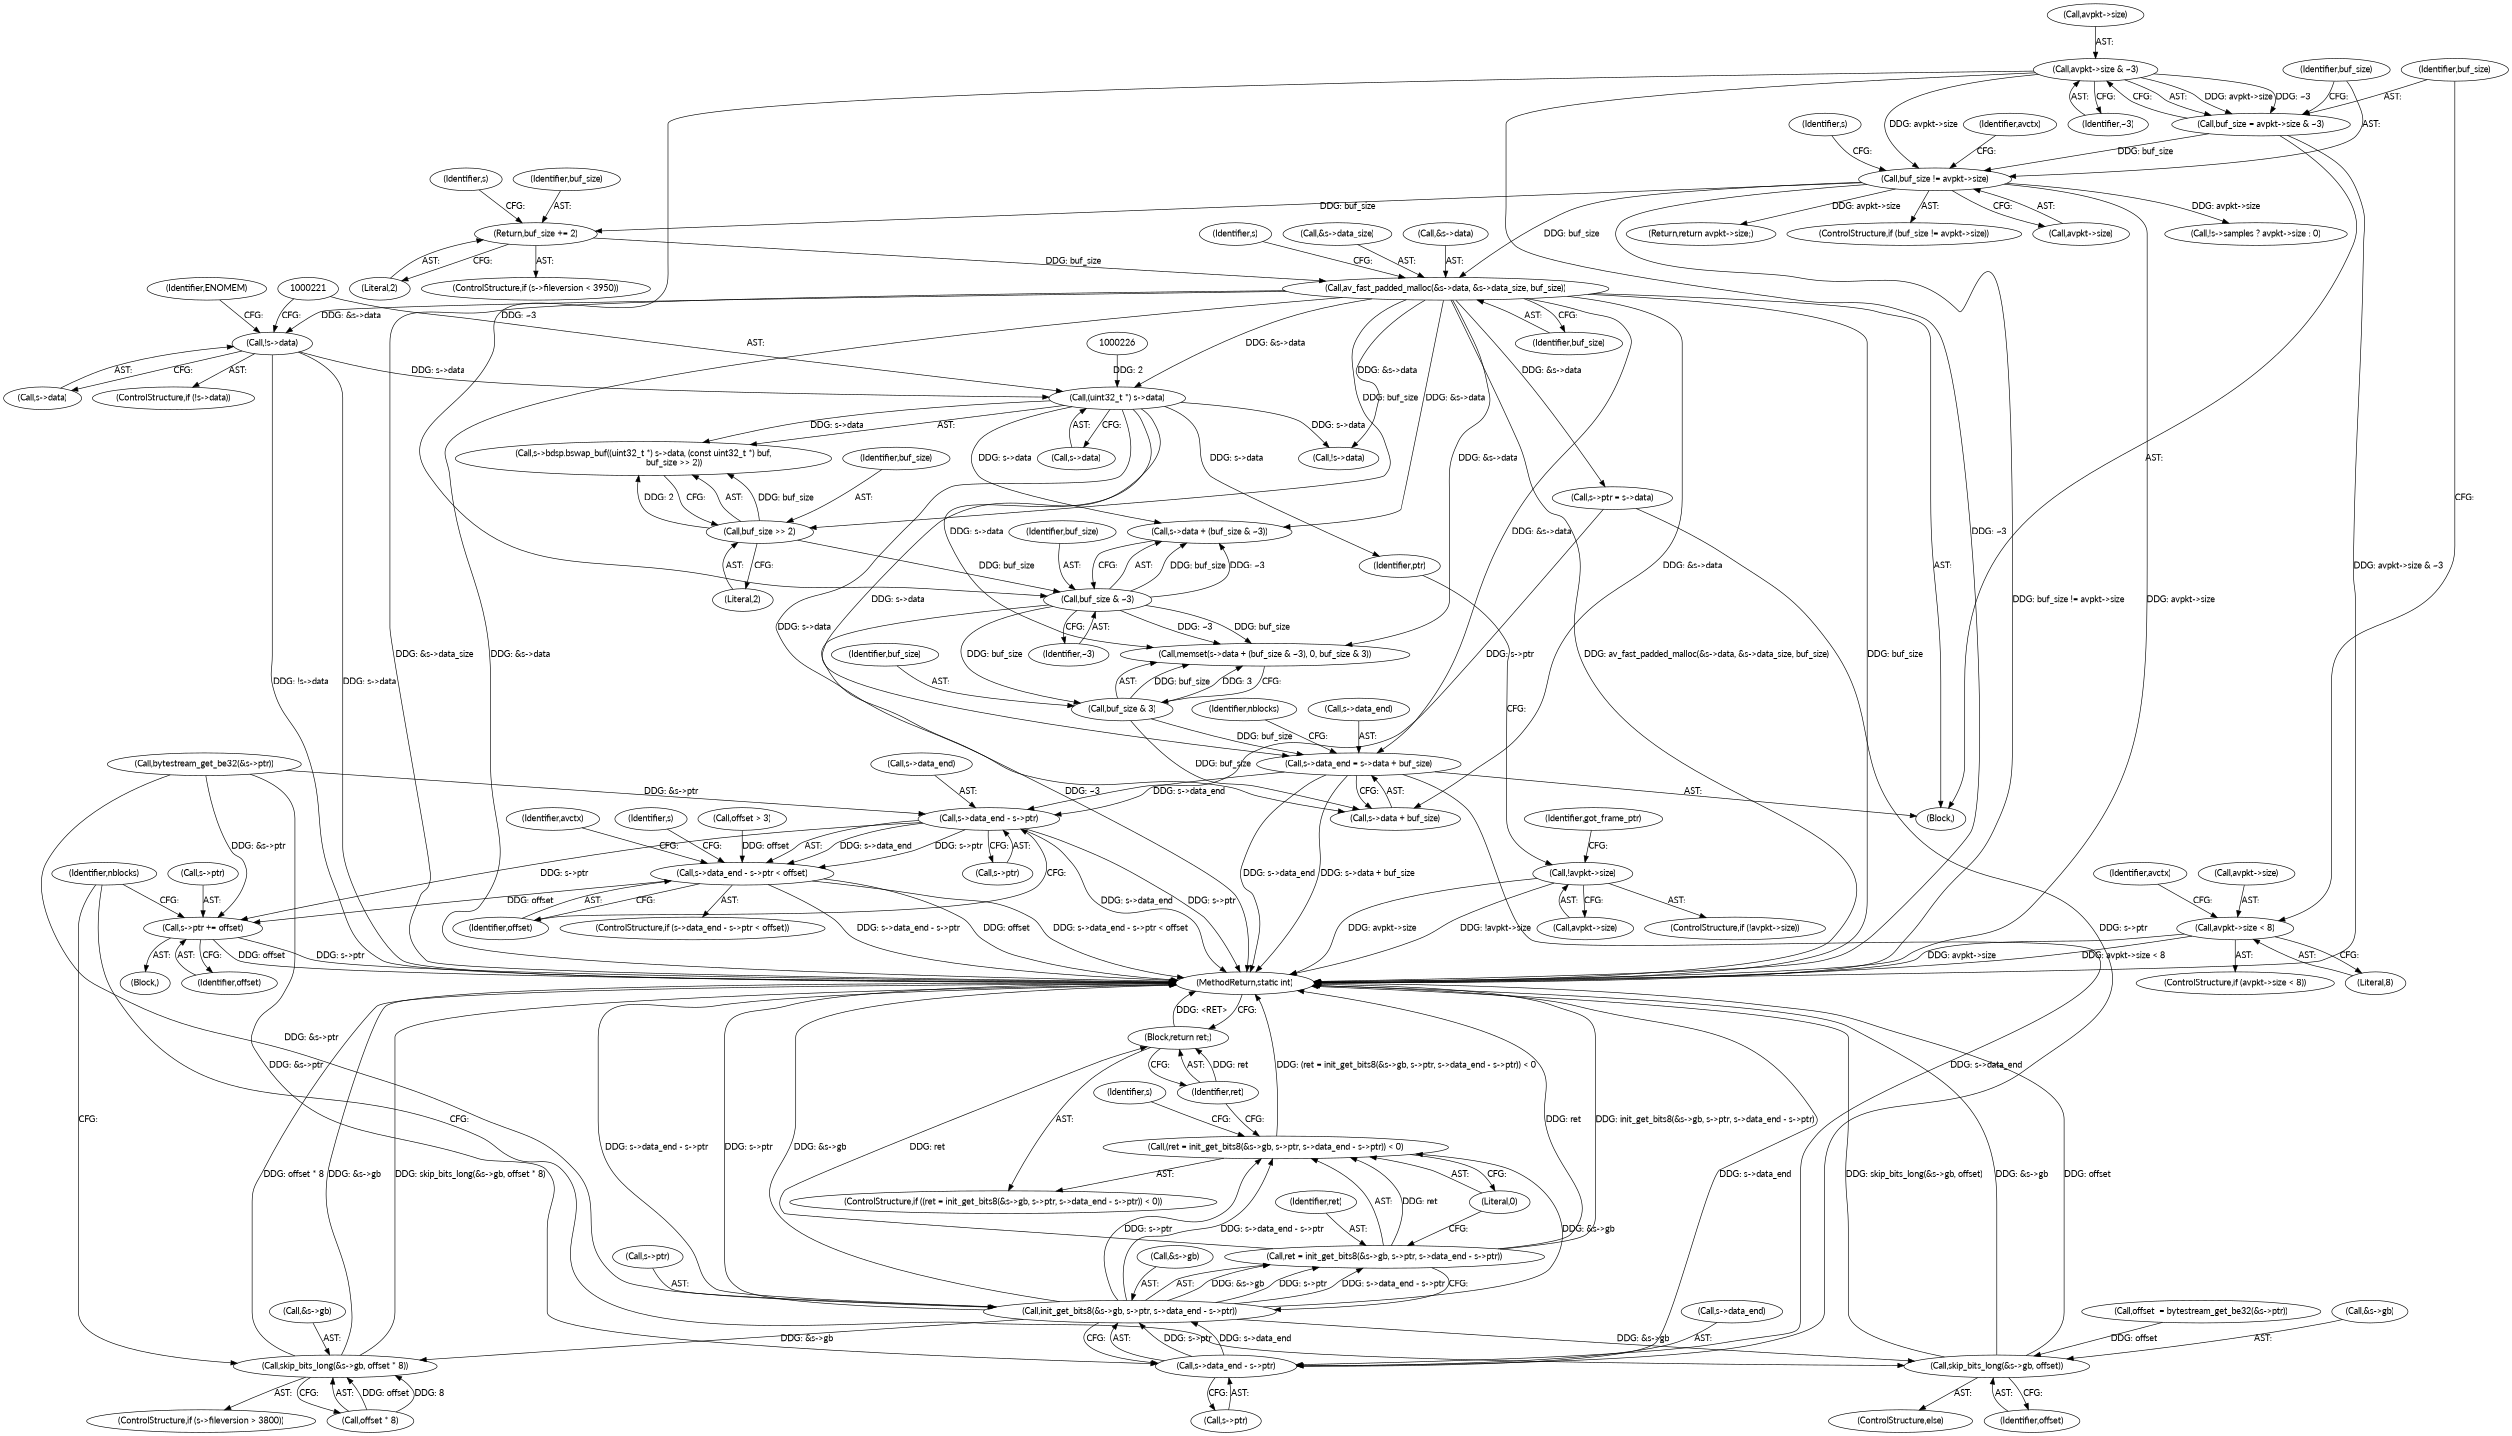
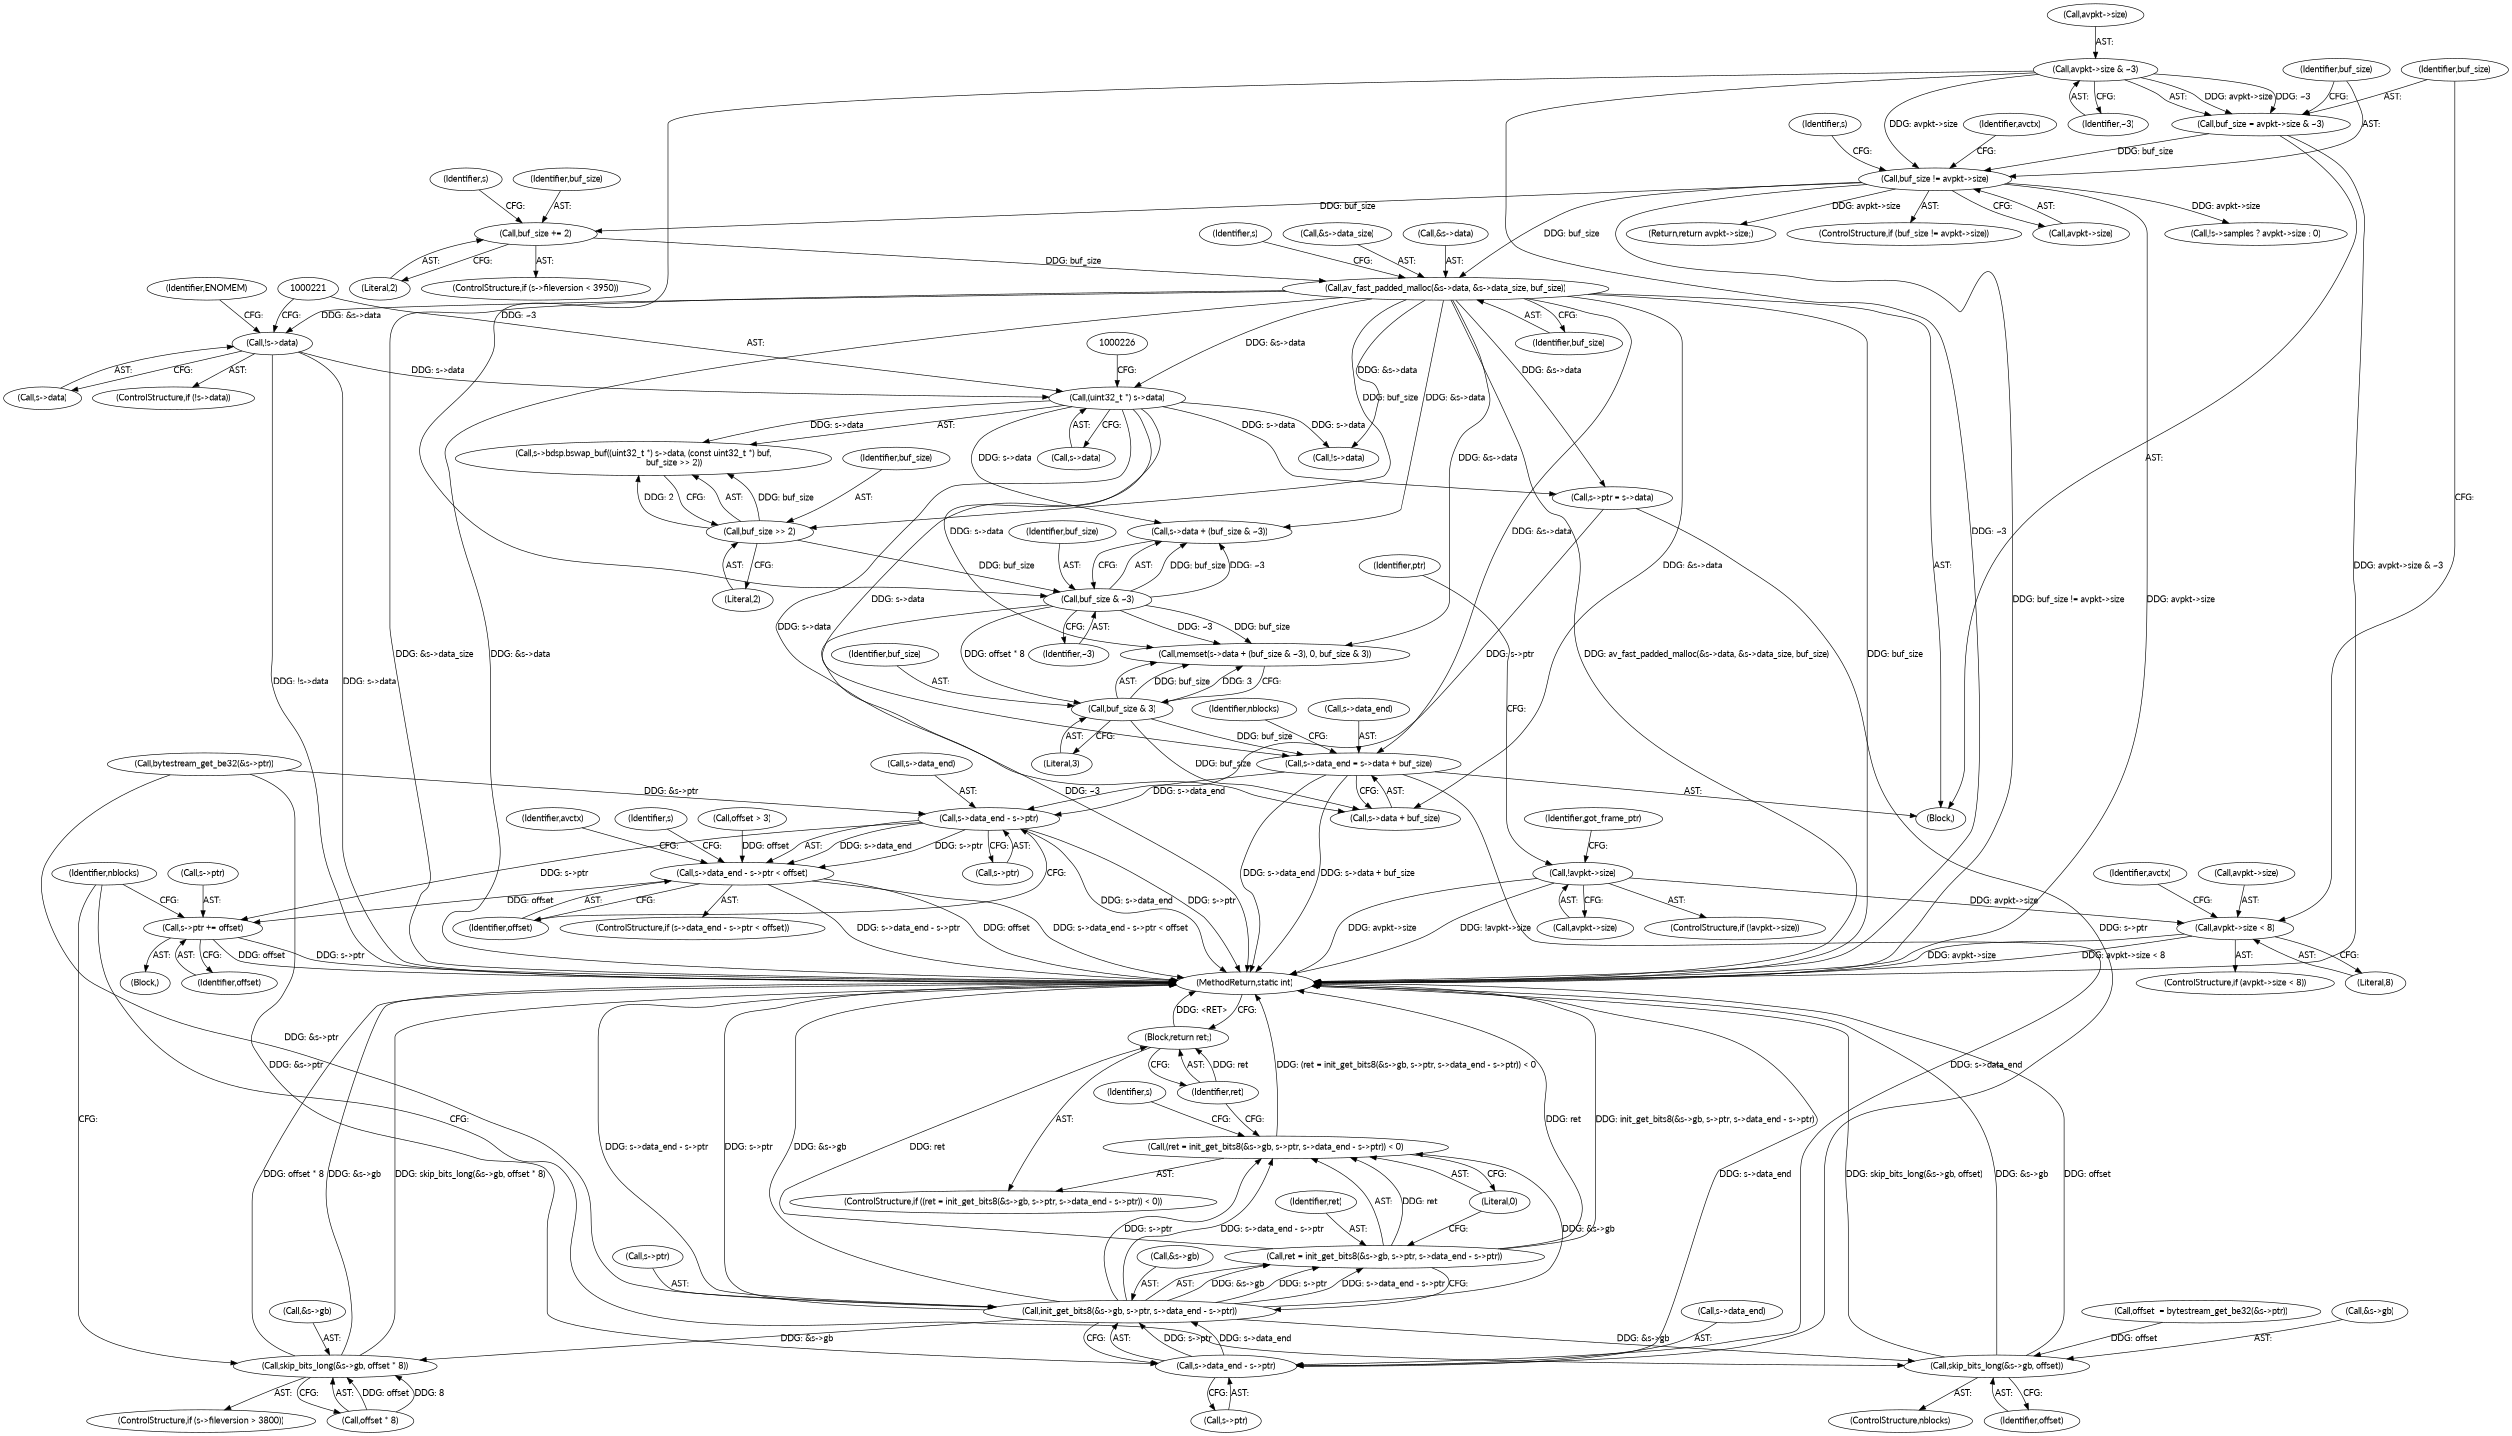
(2147, 108) -> none
(536, 234) -> (536, 234)
(1128, 371) -> (1128, 371)
(1251, 497) -> (1334, 480)
(995, 655) -> (995, 655)
none -> (1062, 764)
(230, 850) -> none
none -> (1903, 899)
(1901, 1421) -> (1901, 1421)
